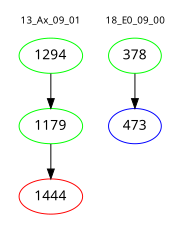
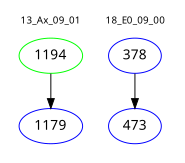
(51, 56) -> (51, 56)
(135, 56) -> (135, 56)
(51, 126) -> (51, 126)
(51, 197) -> none
